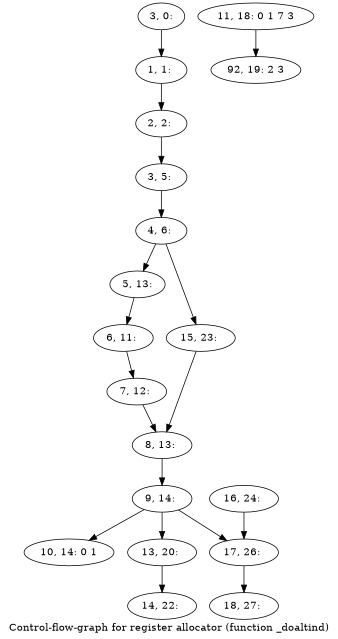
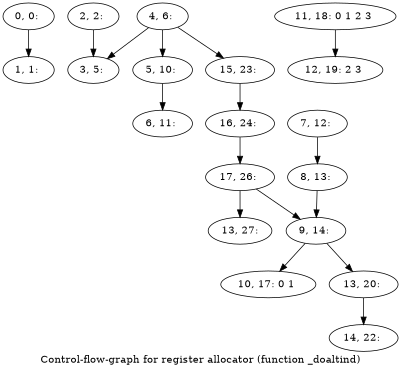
(161, 16) -> (29, 16)
(256, 16) -> (335, 16)
(256, 70) -> (335, 70)
(161, 93) -> none
(161, 200) -> (131, 41)
(138, 284) -> (163, 70)
(129, 361) -> none
(183, 388) -> (240, 93)
(200, 523) -> (275, 202)
(69, 552) -> (268, 284)
(244, 606) -> (240, 231)
